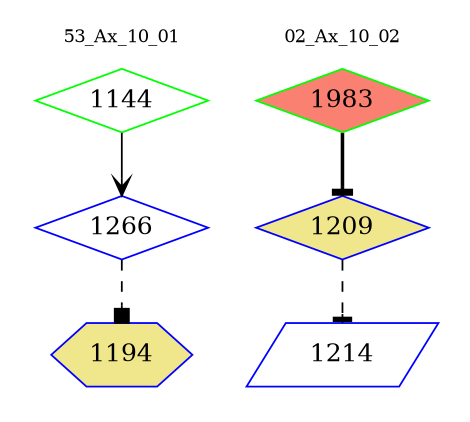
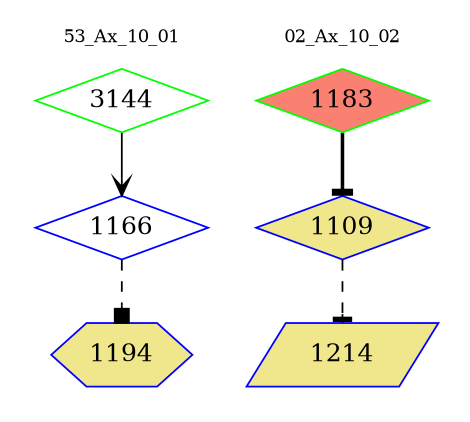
(122, 101) -> (122, 101)
(342, 101) -> (342, 101)
(122, 228) -> (122, 228)
(342, 228) -> (342, 228)
(342, 355) -> (342, 355)
